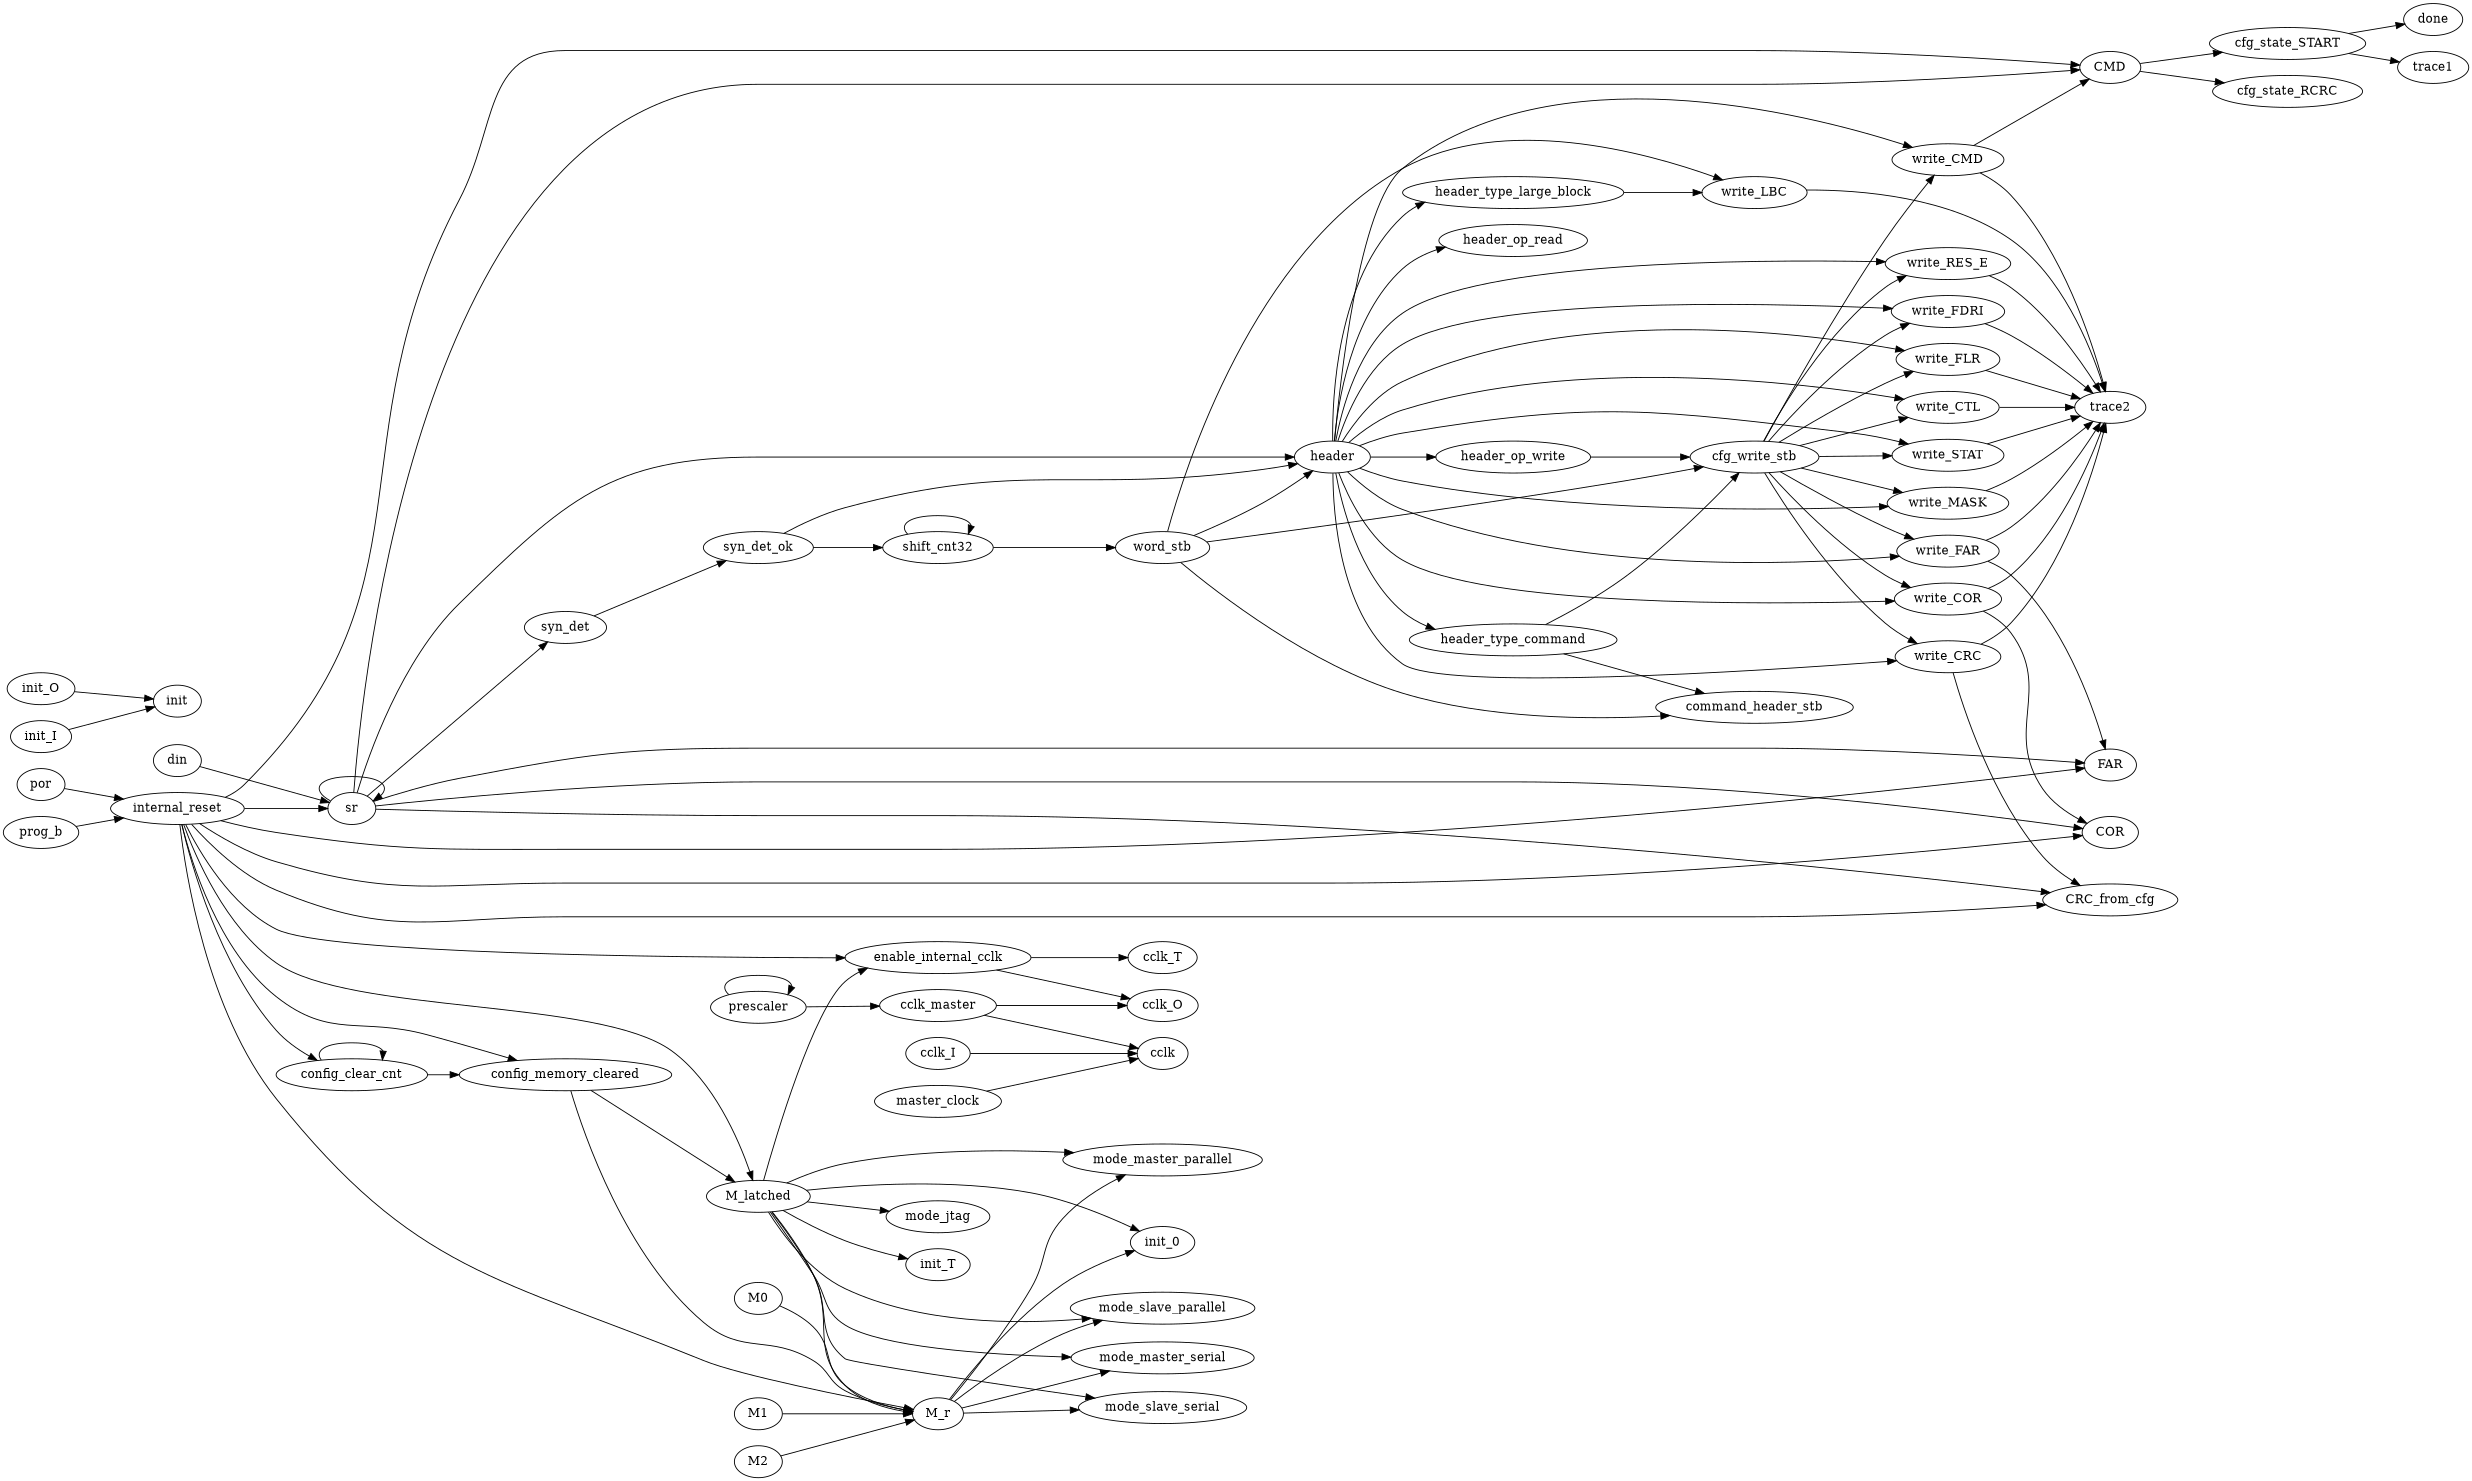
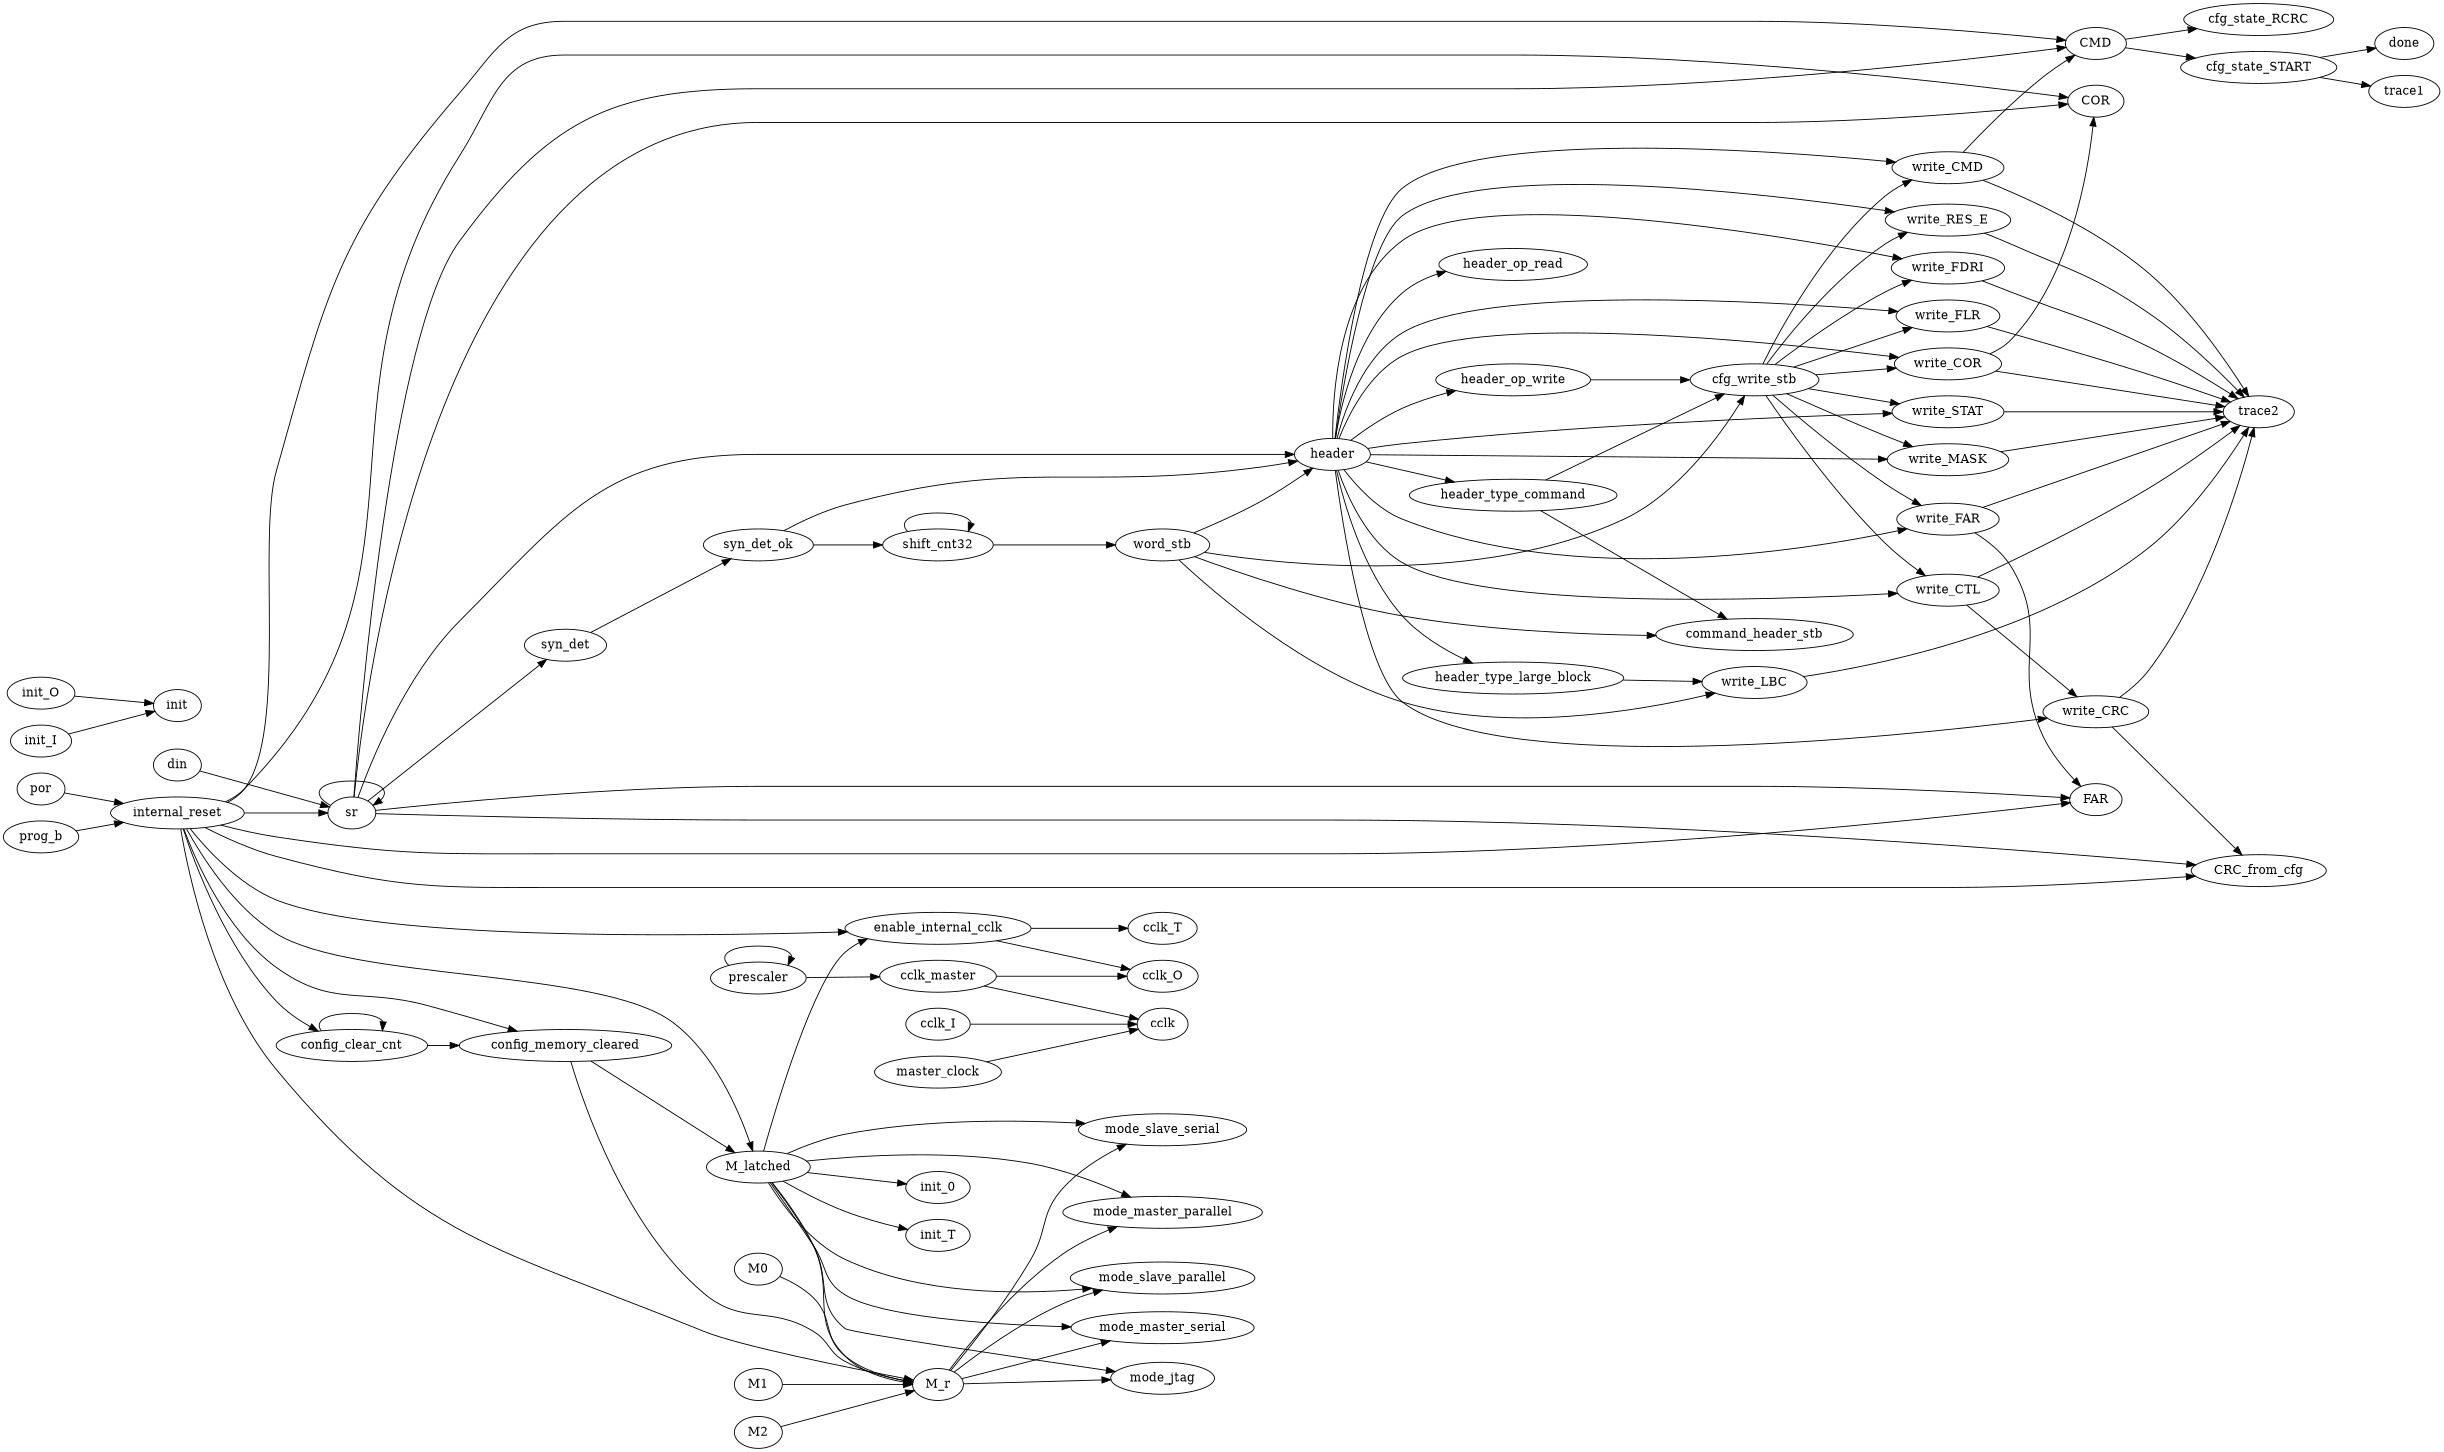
(1832, 568) -> (2018, 648)
(1027, 1313) -> (1033, 1382)
